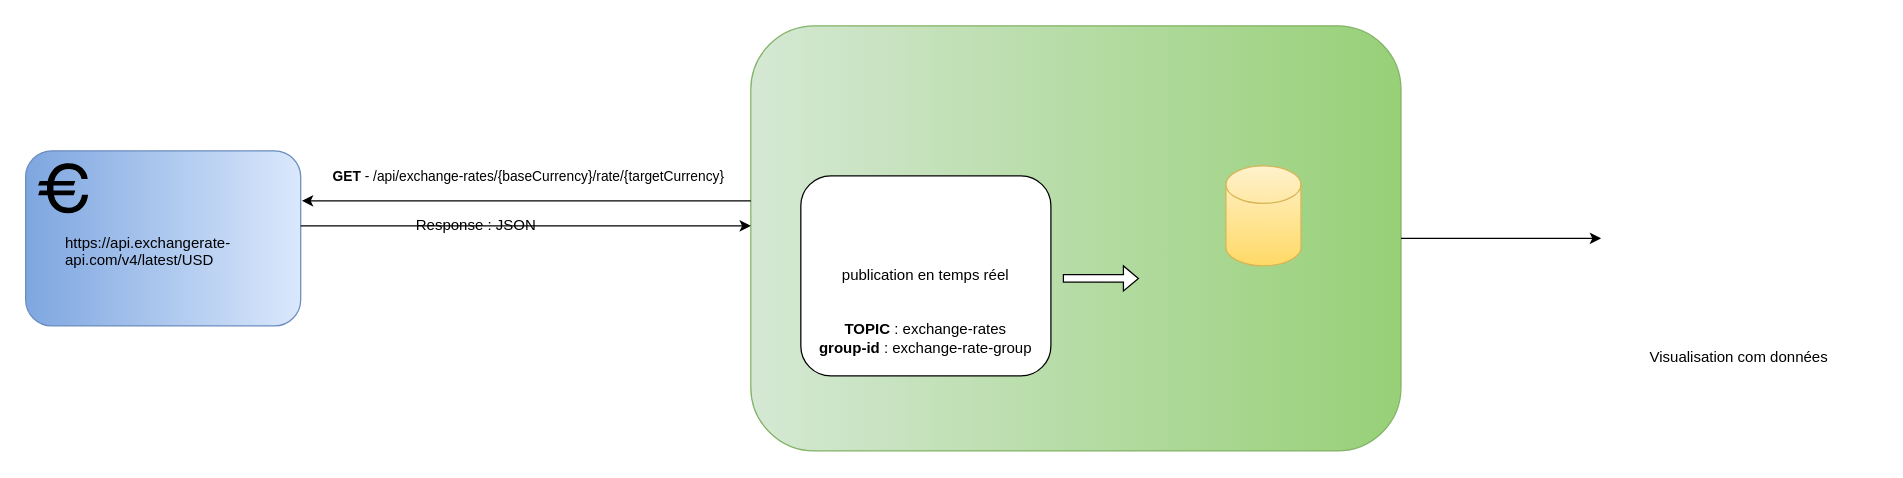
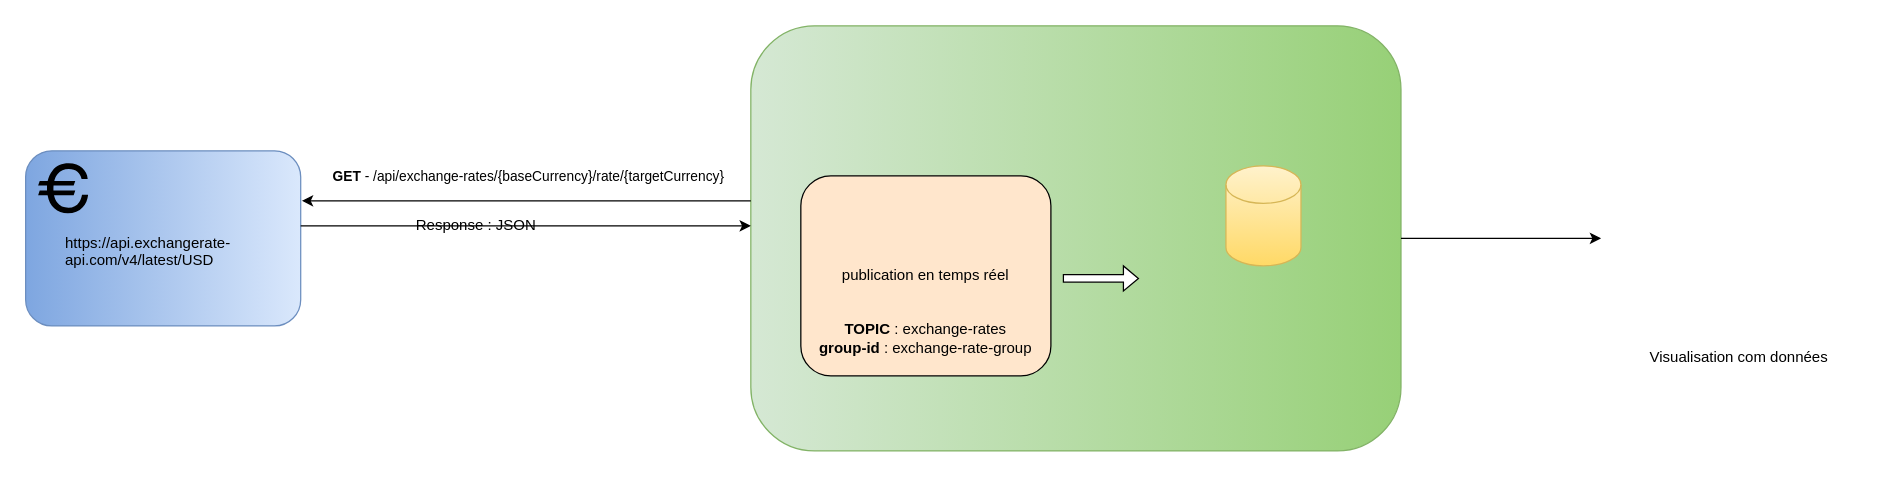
(926, 276) -> (926, 276)
